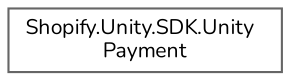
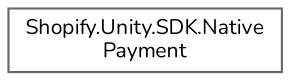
(145, 40) -> (145, 40)
